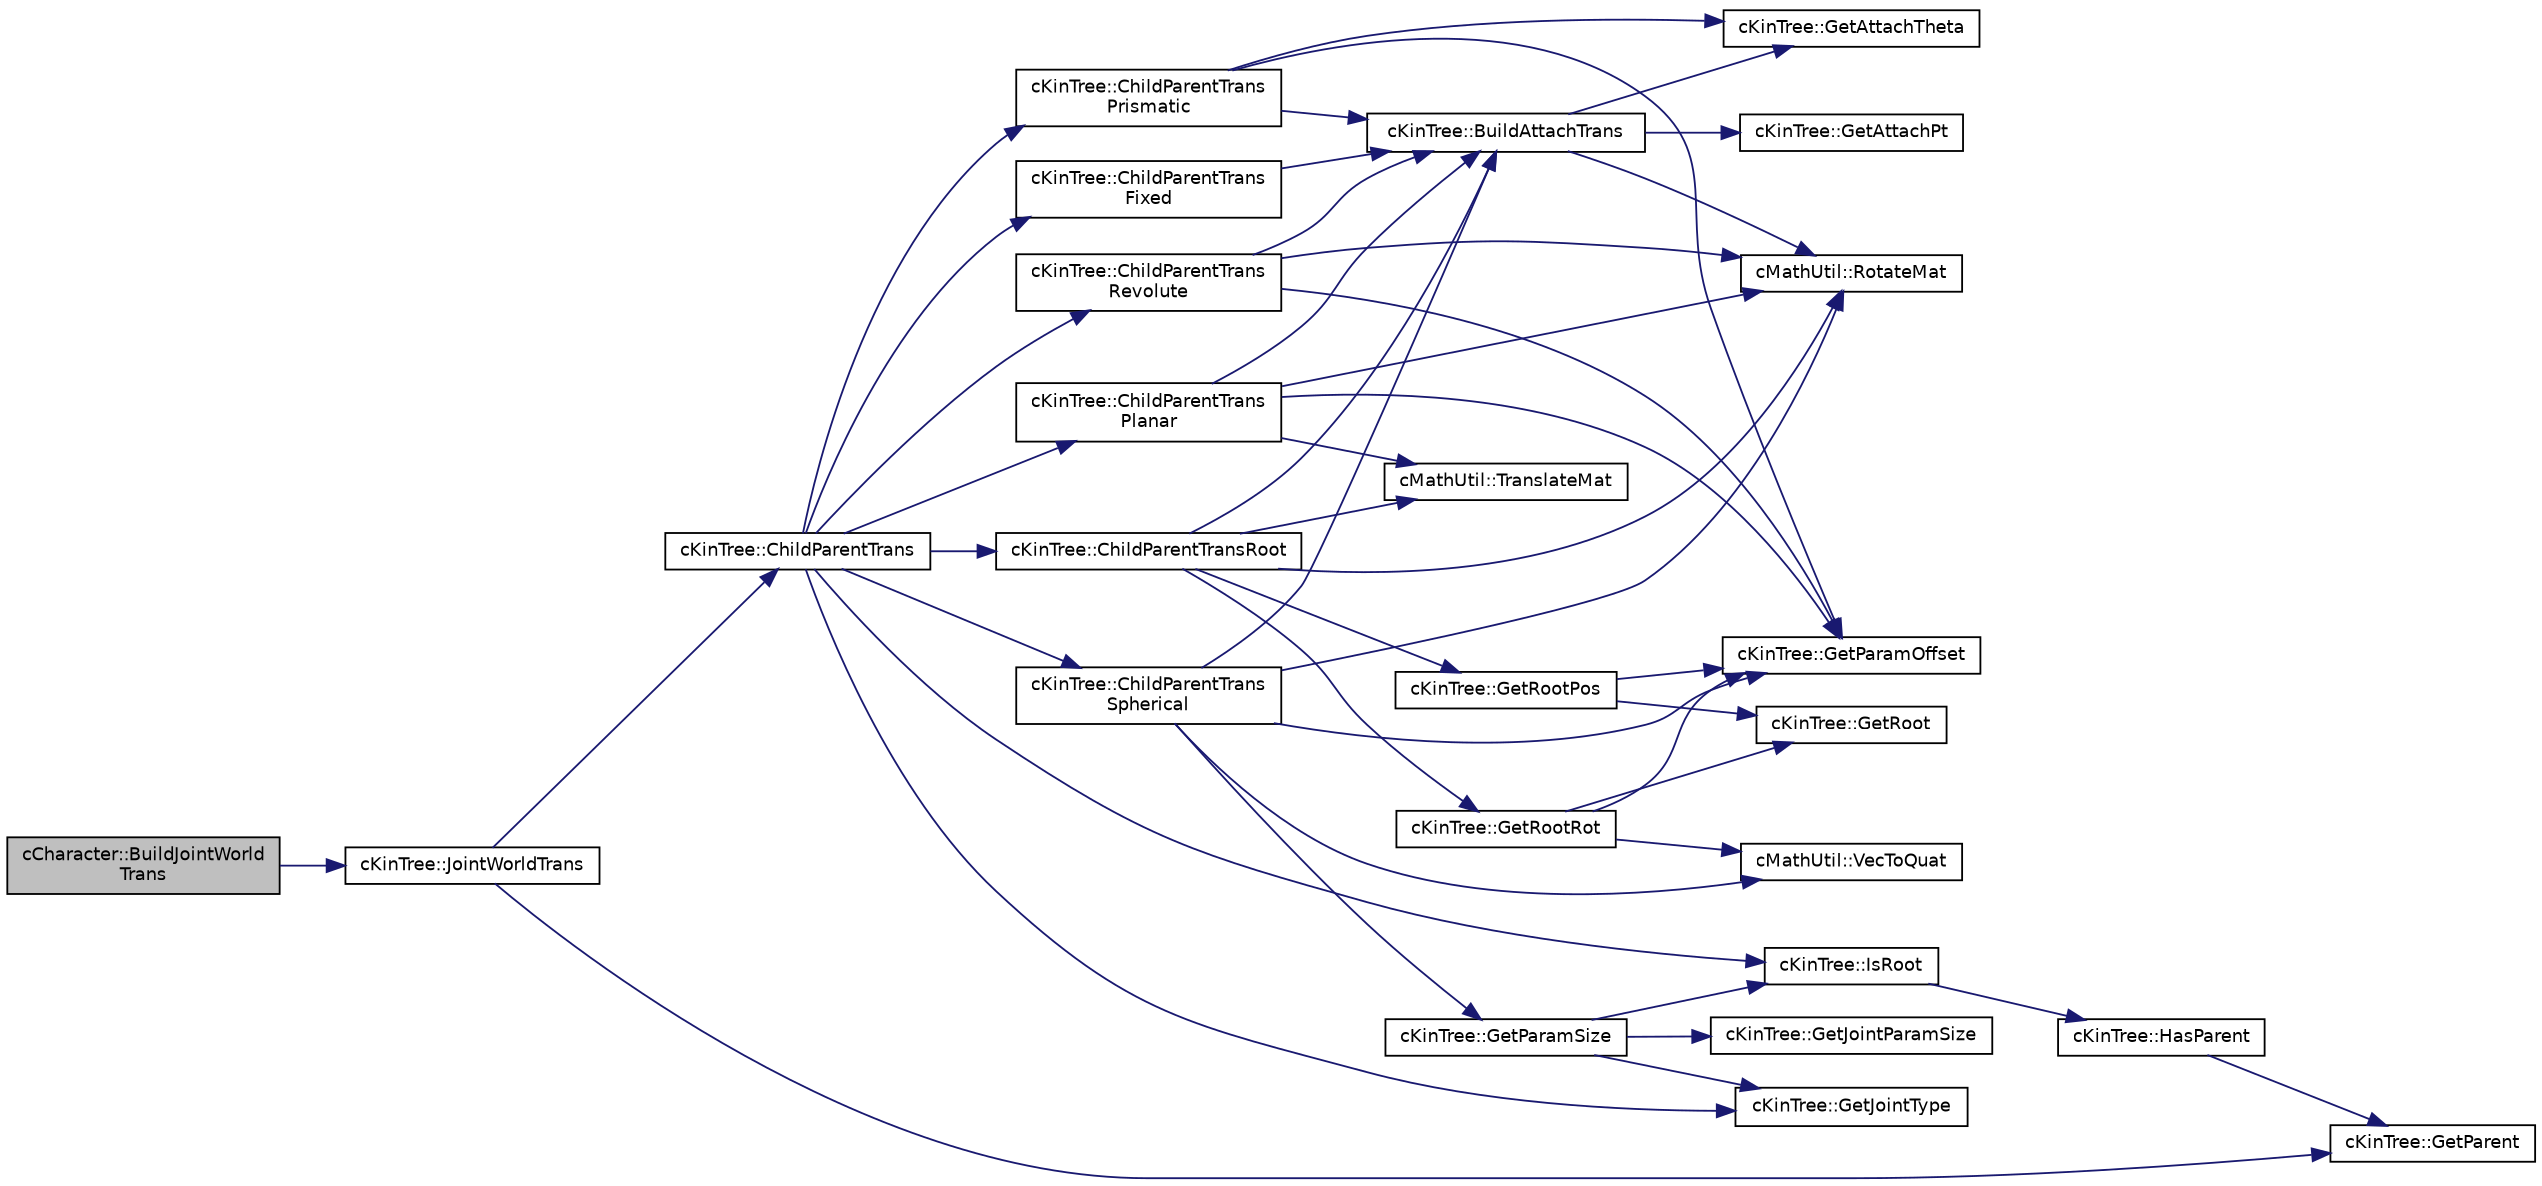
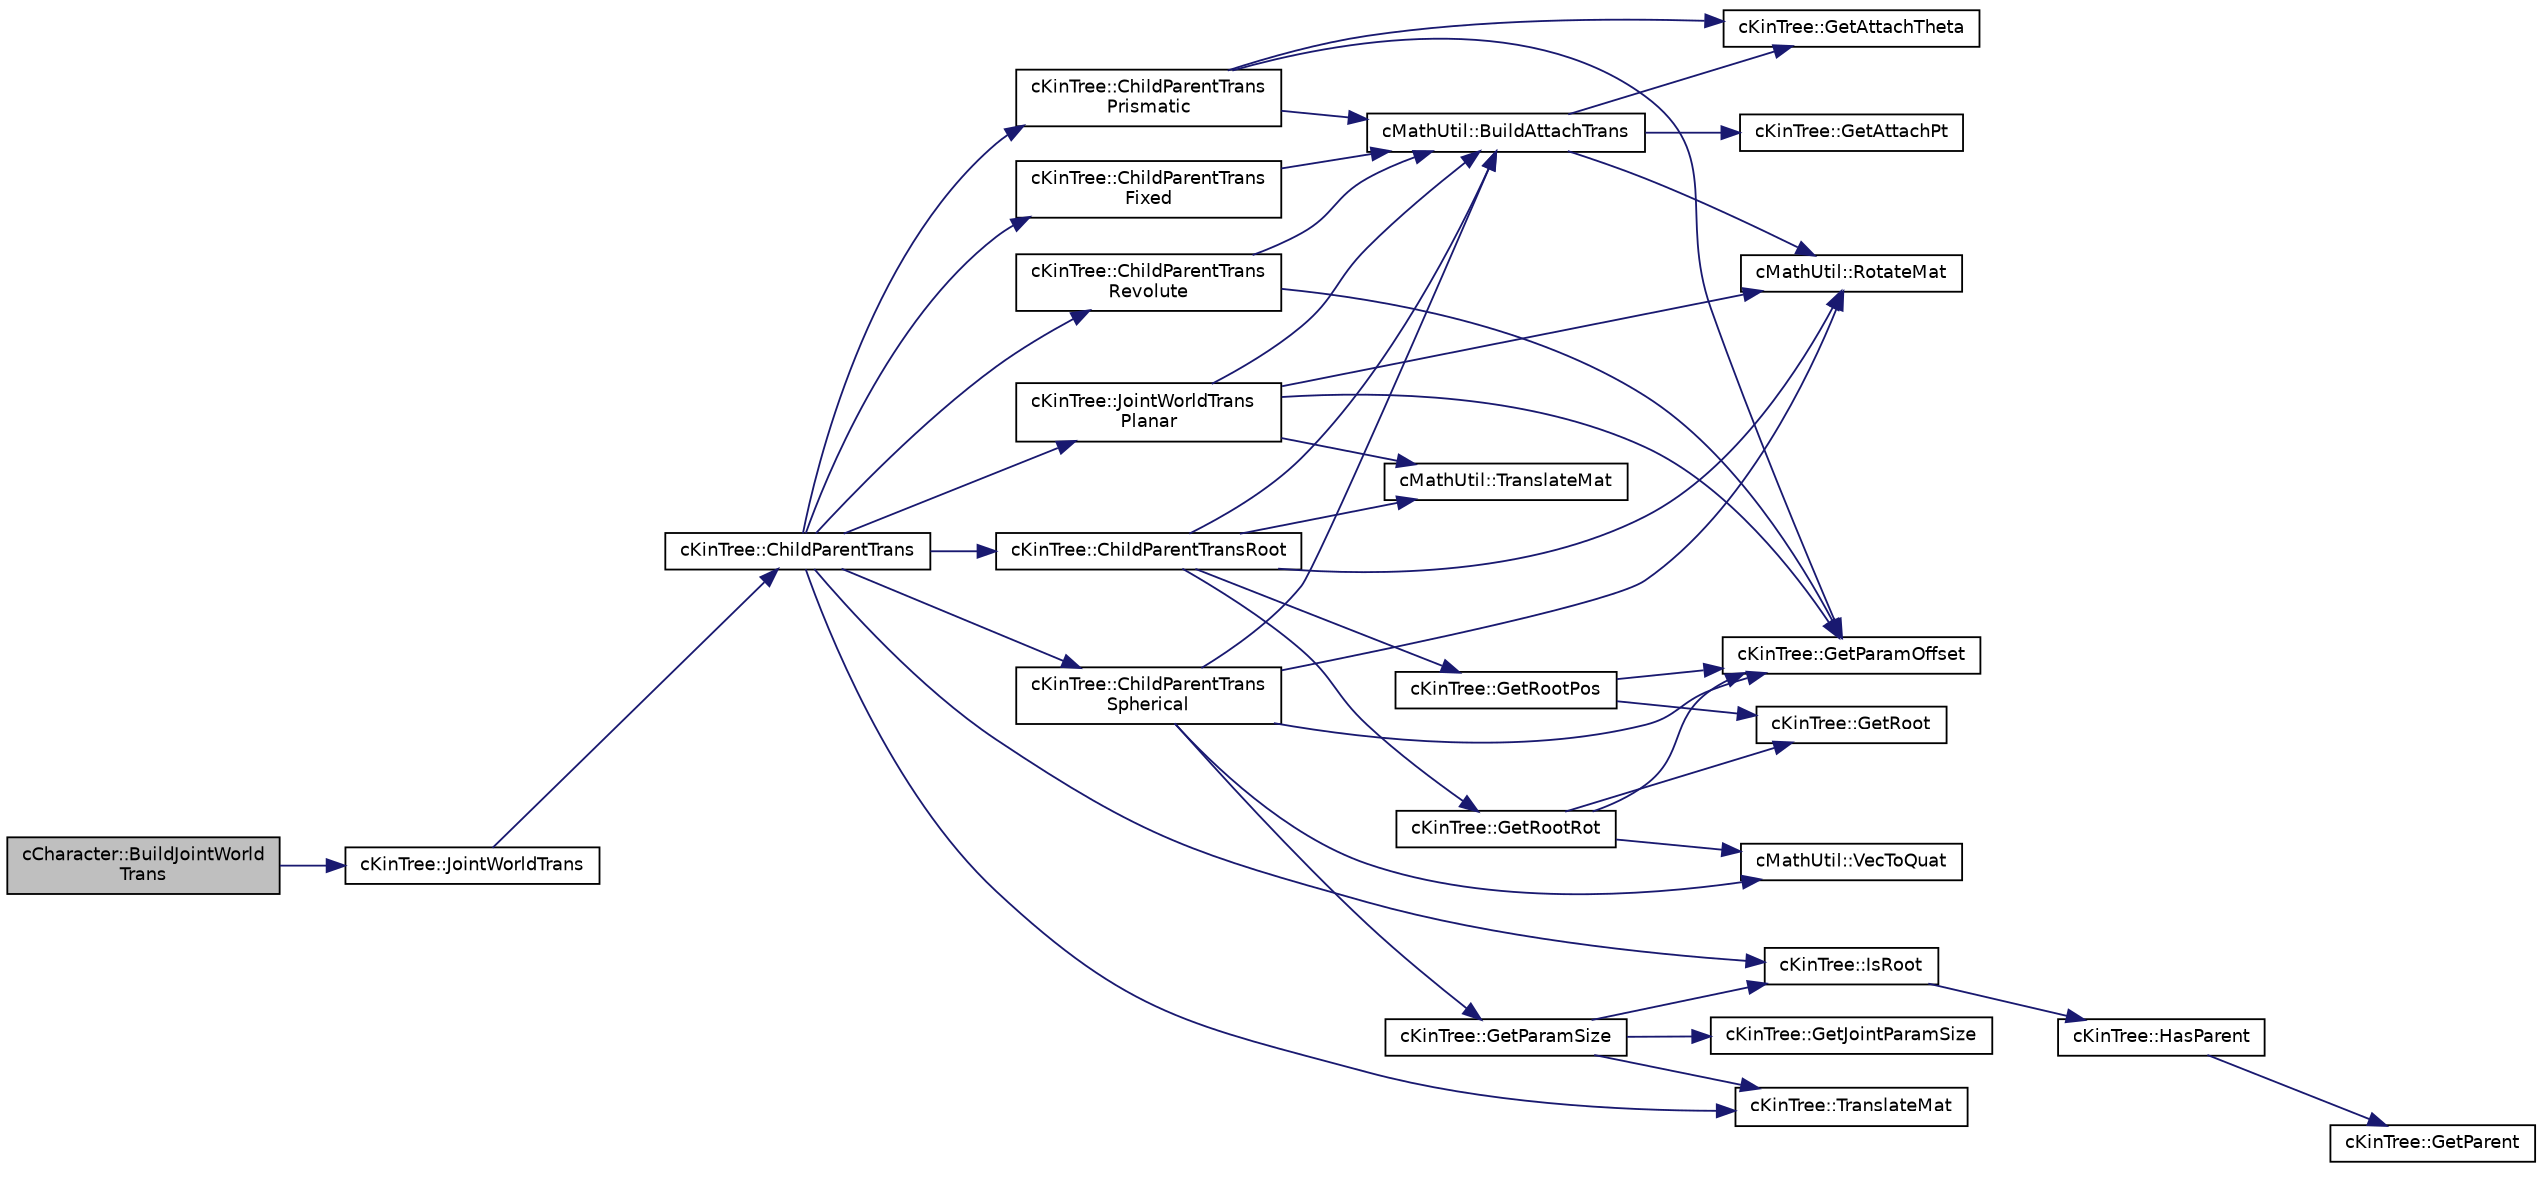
(1506, 133) -> (1506, 133)
(1502, 241) -> none
(1149, 412) -> (1149, 412)
(1852, 1107) -> (1852, 1107)
(1365, 1178) -> none
